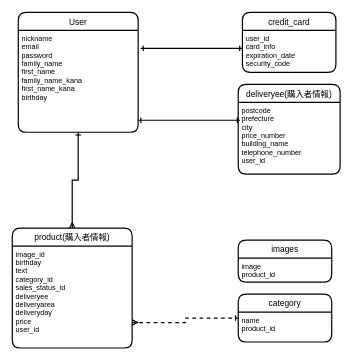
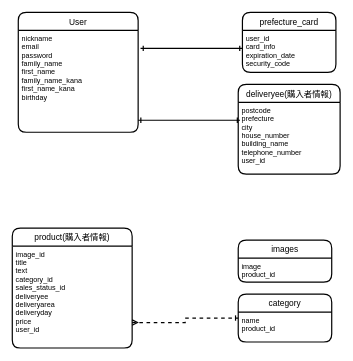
(289, 22) -> (289, 22)
(258, 110) -> (258, 110)
(74, 180) -> none
(30, 254) -> (30, 254)
